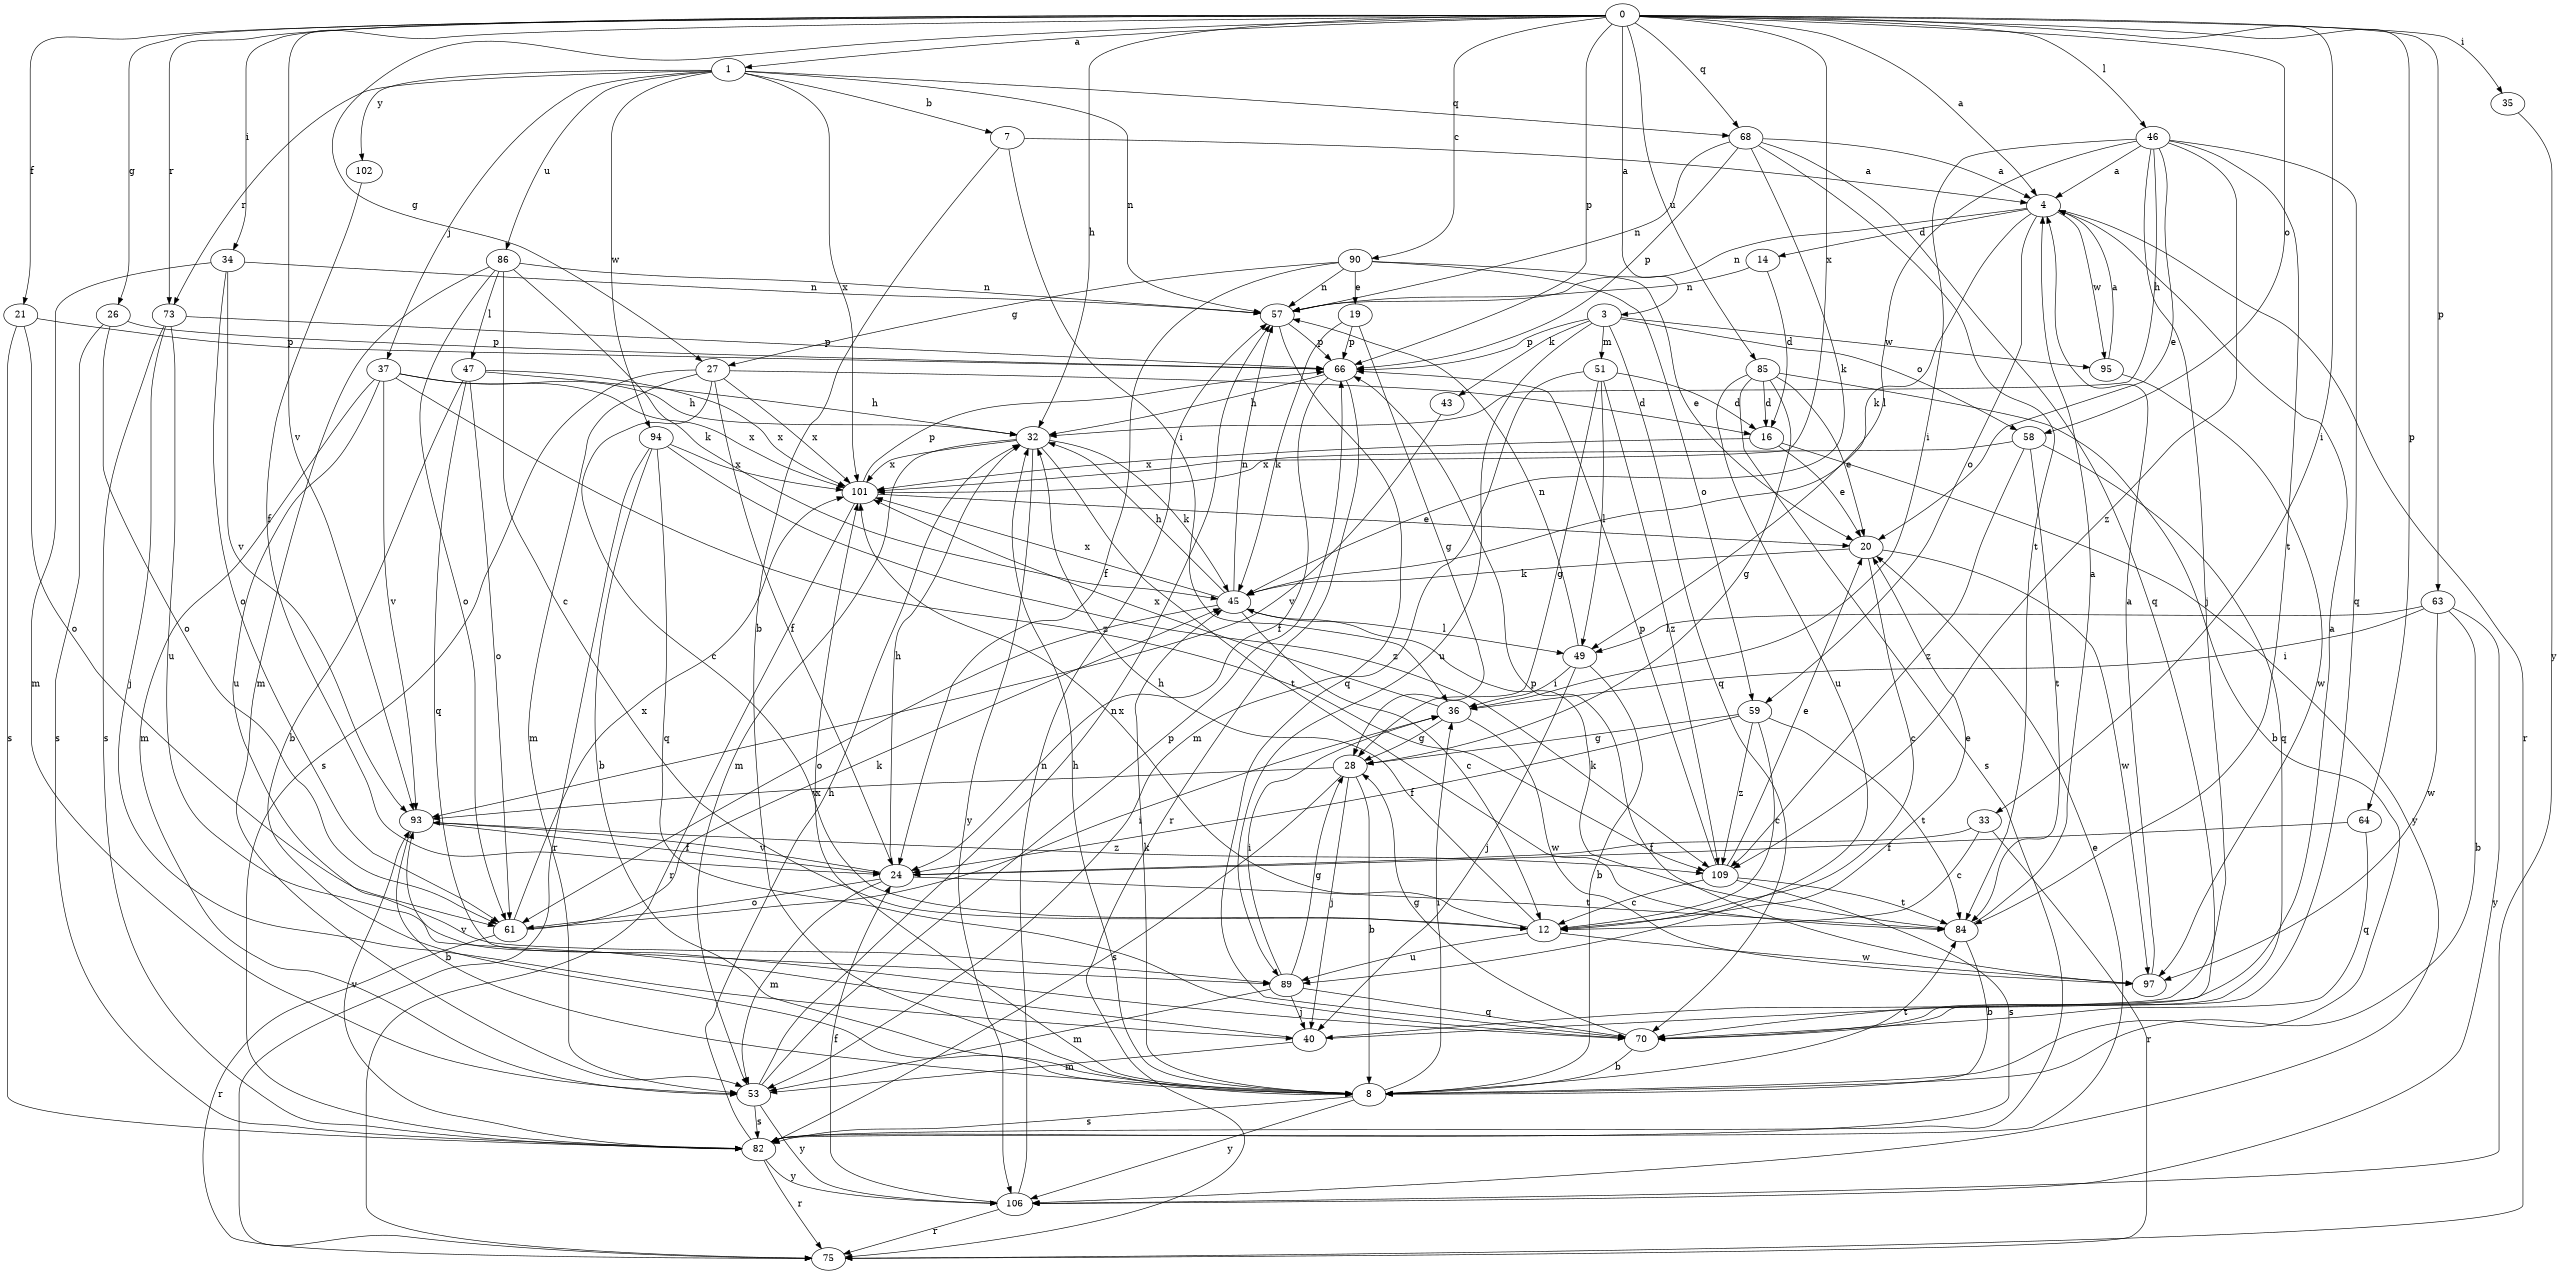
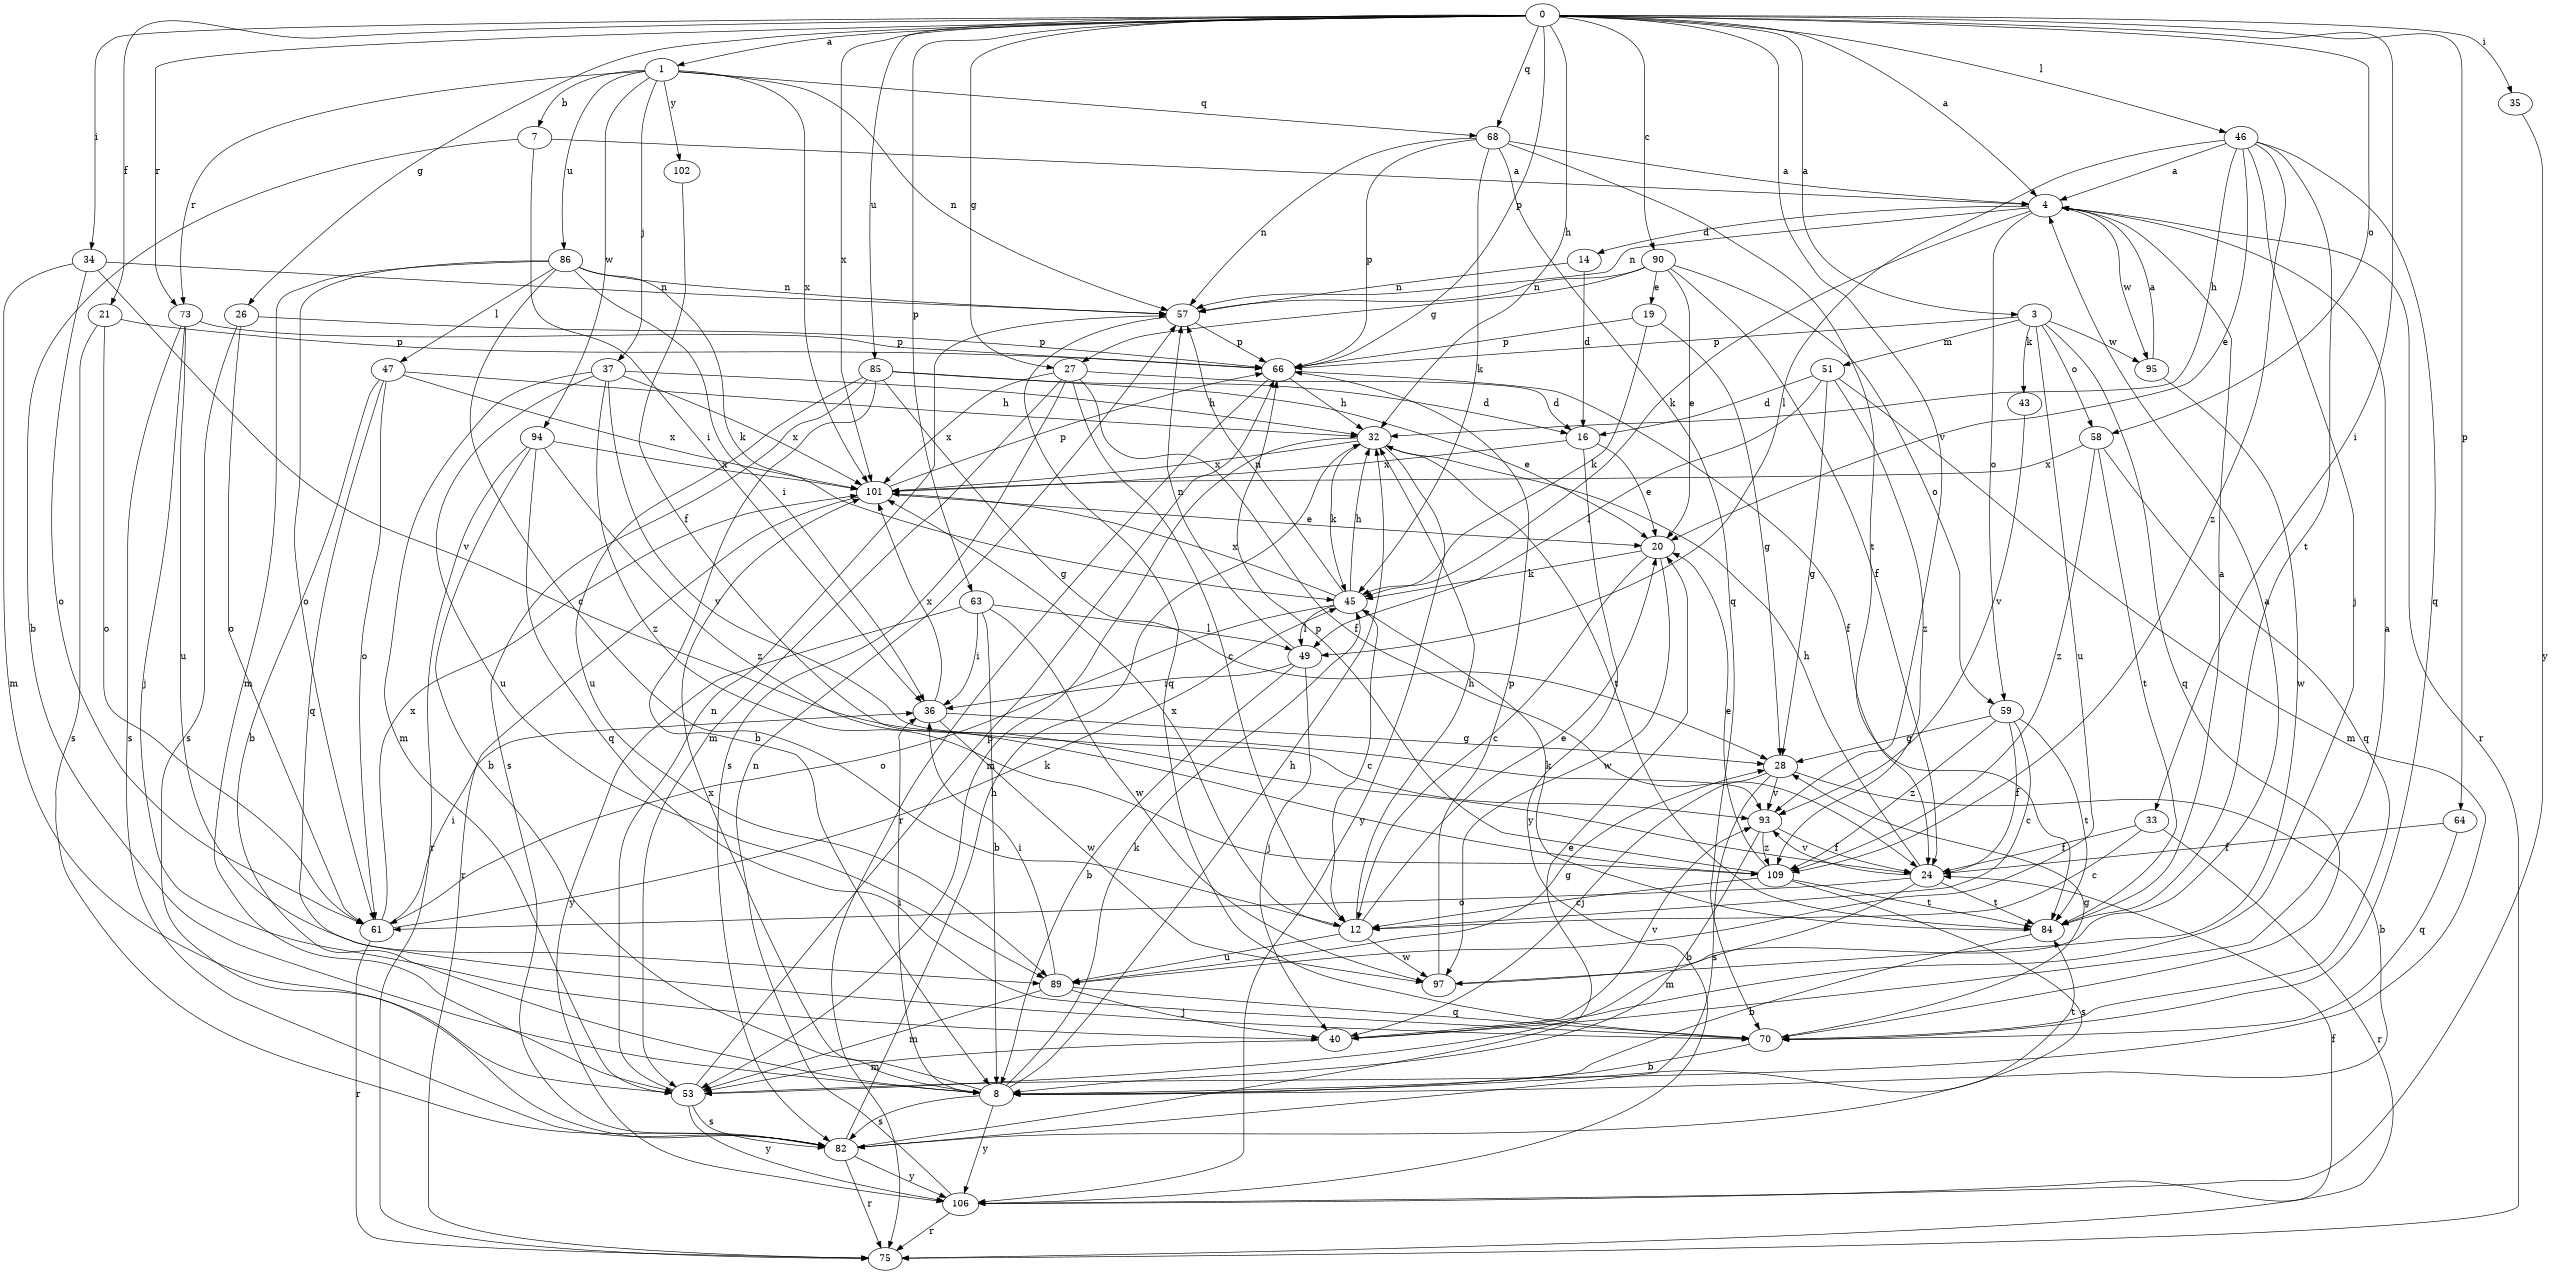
(1913, 492) -> (729, 455)
(426, 1108) -> none
